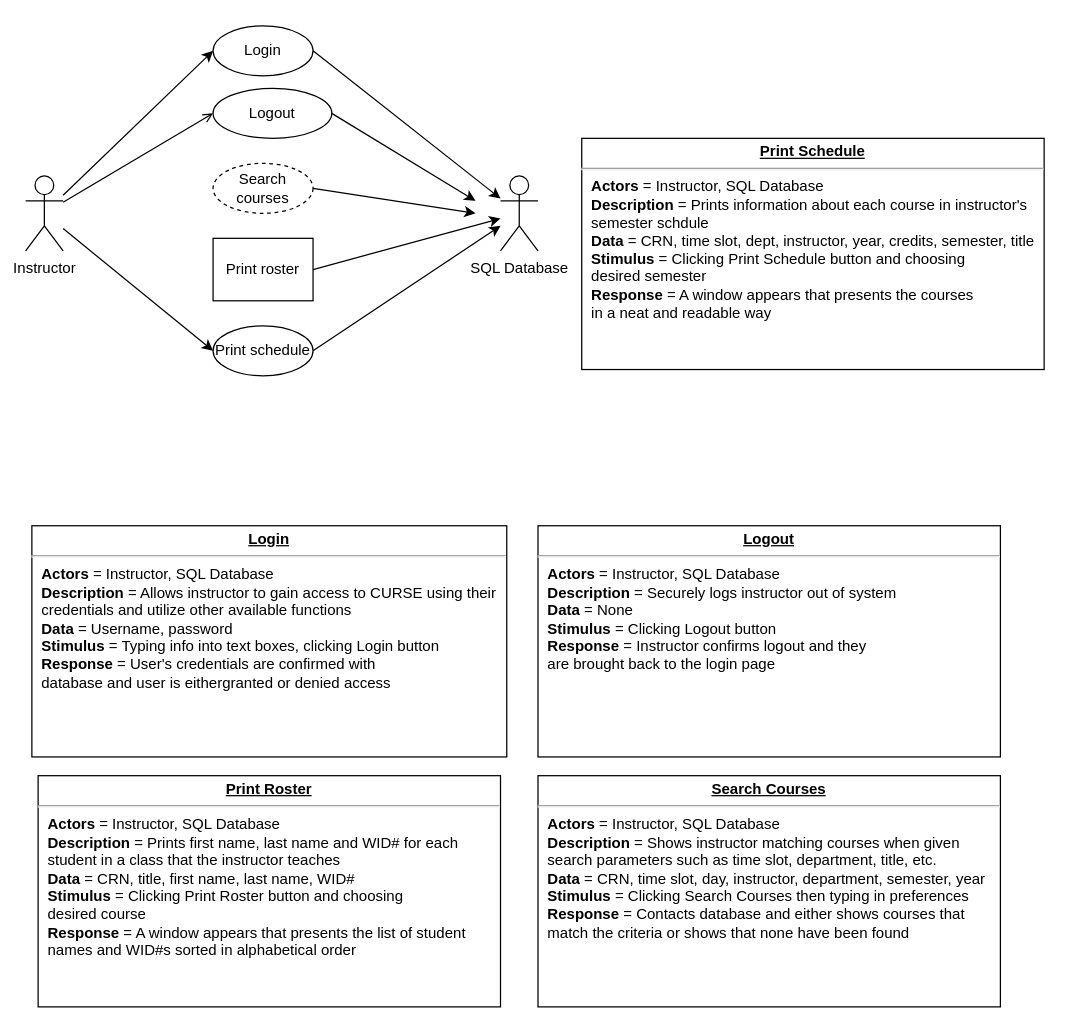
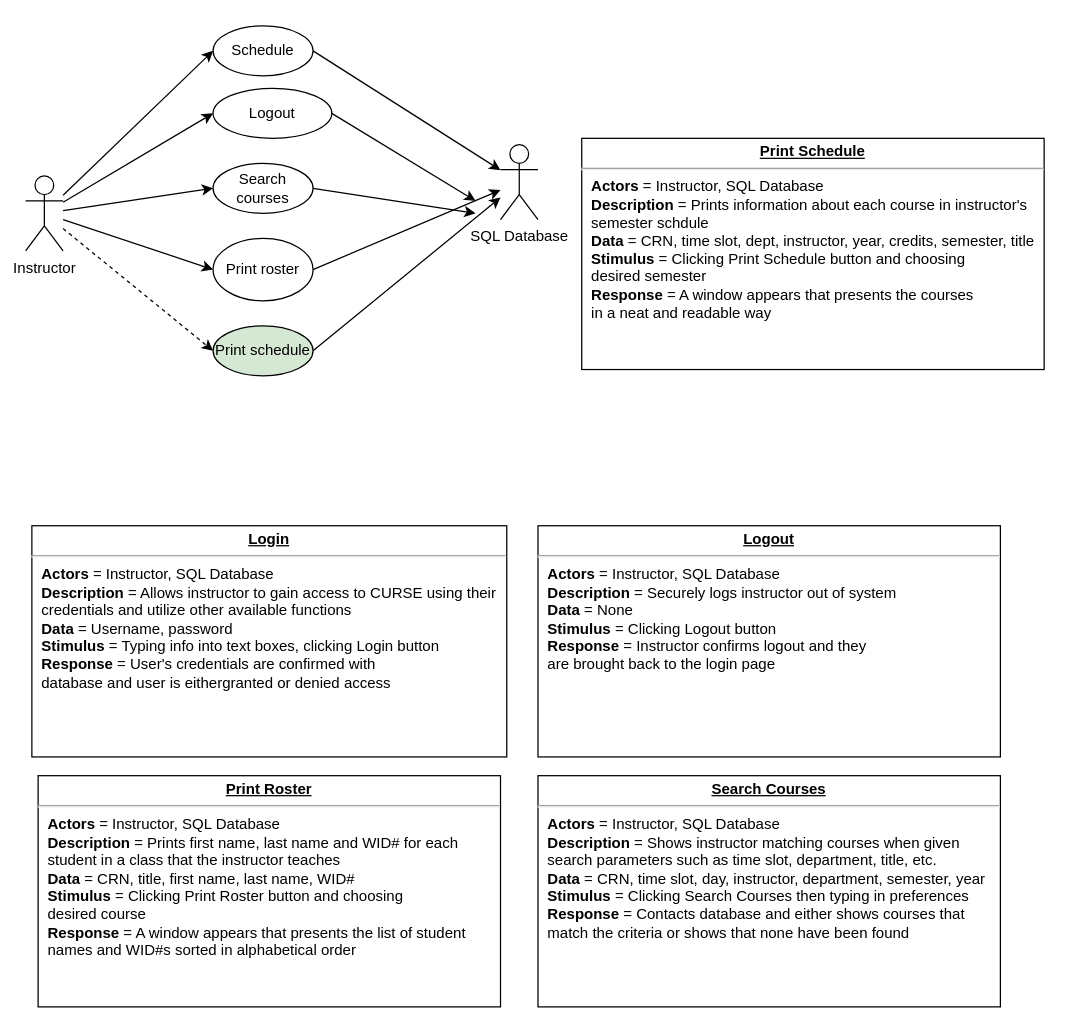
(263, 51) -> (263, 51)
(206, 117) -> (205, 118)
(263, 188) -> (263, 188)
none -> (134, 200)
(519, 213) -> (519, 182)
none -> (134, 243)
(263, 269) -> (263, 269)
(134, 286) -> (134, 286)
(263, 351) -> (263, 351)
